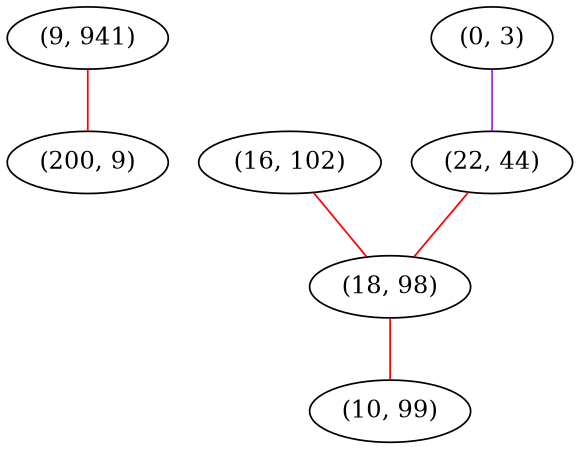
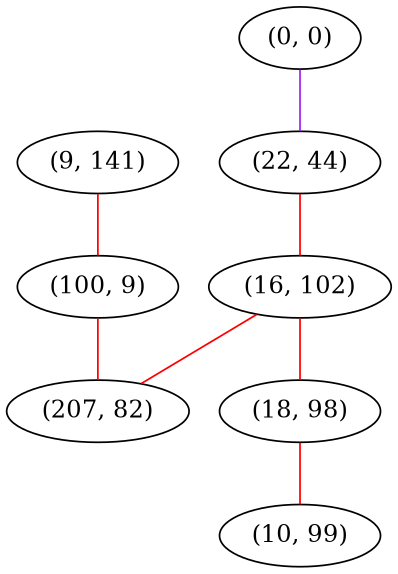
(88, 38) -> (98, 162)
(492, 38) -> (300, 38)
(88, 162) -> (98, 287)
(441, 224) -> (300, 225)
none -> (98, 411)
